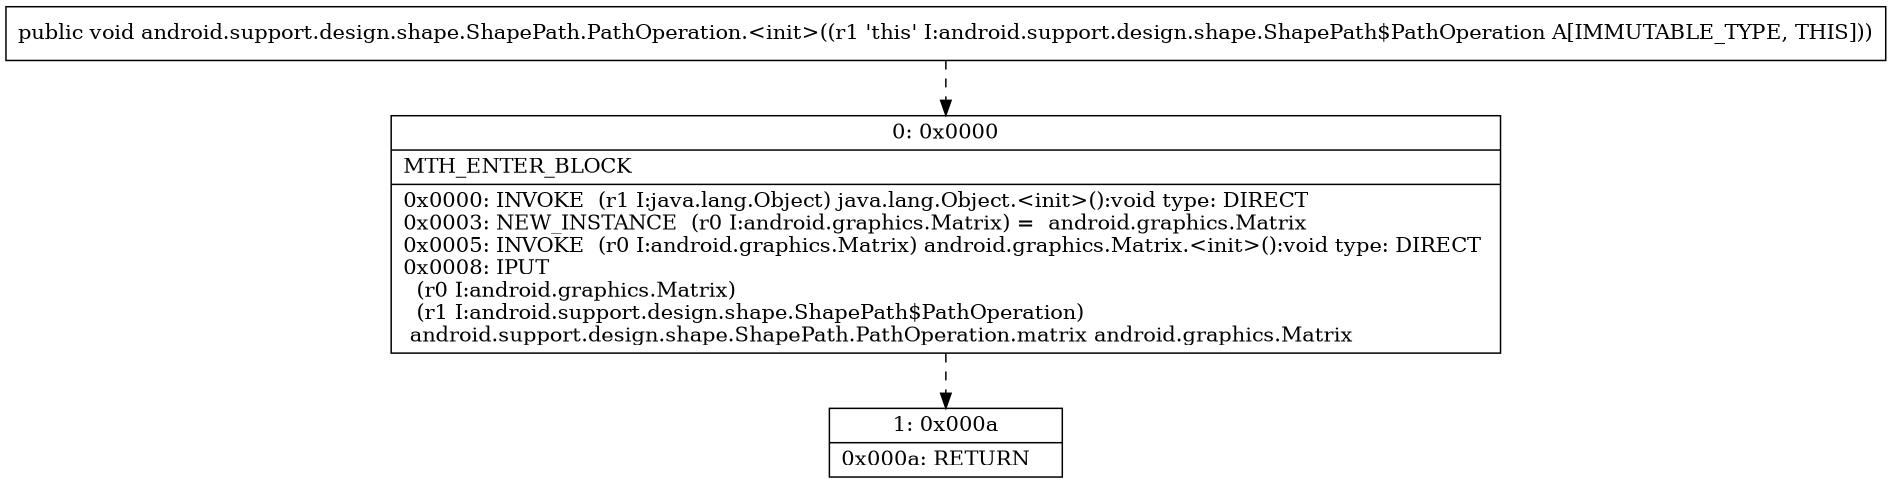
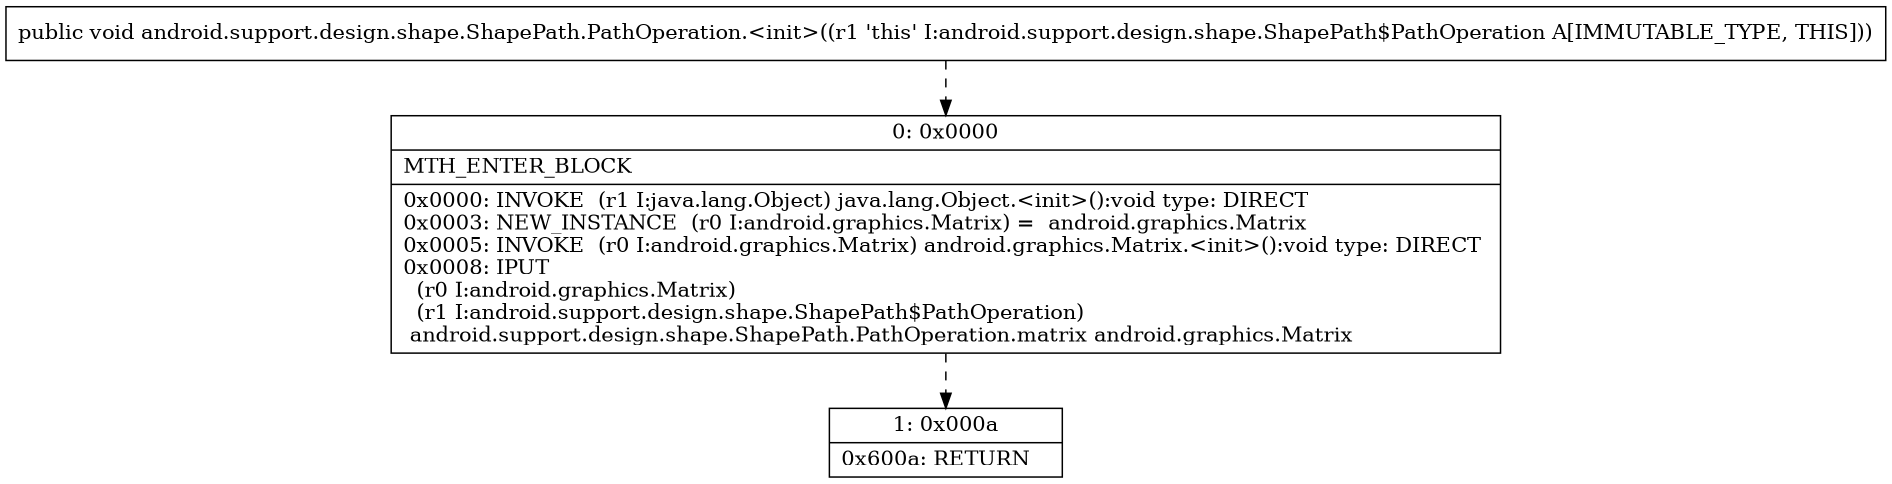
(946, 459) -> (946, 459)
